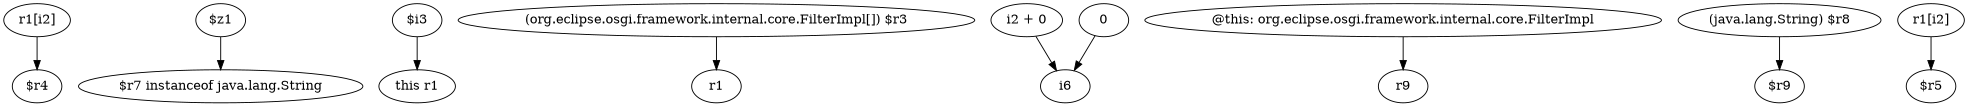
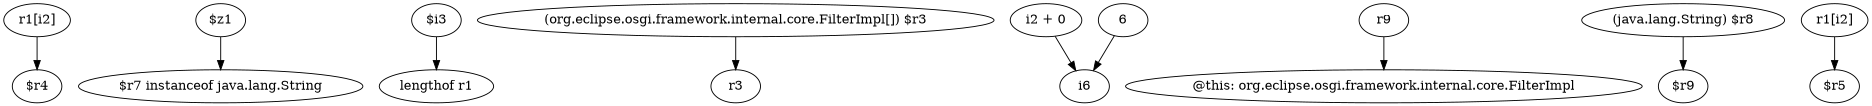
(1104, 20) -> (1123, 20)
(1403, 49) -> (1384, 49)
(417, 86) -> (436, 86)
(716, 86) -> (736, 86)
